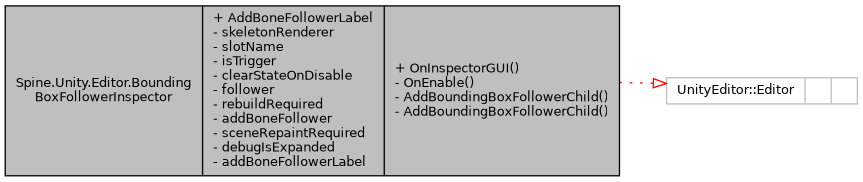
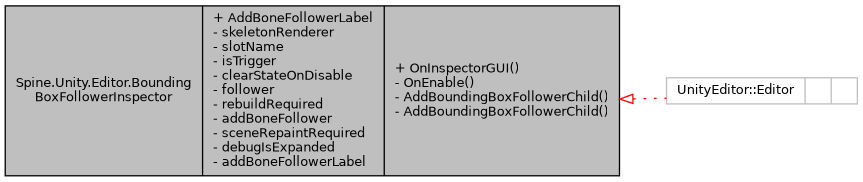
(637, 83) -> (650, 99)
